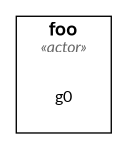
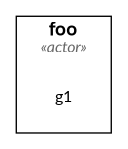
(64, 98) -> (64, 98)
